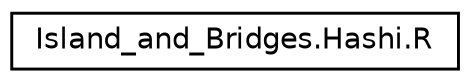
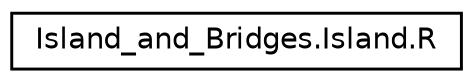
(235, 41) -> (237, 41)
